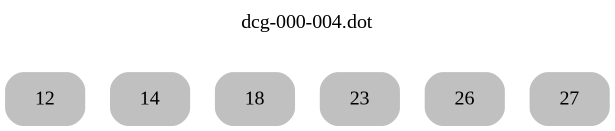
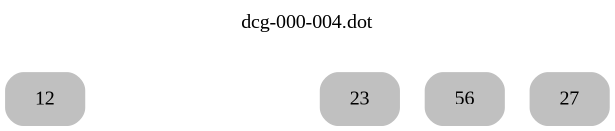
(150, 99) -> none
(255, 99) -> none
(465, 99) -> (465, 99)
